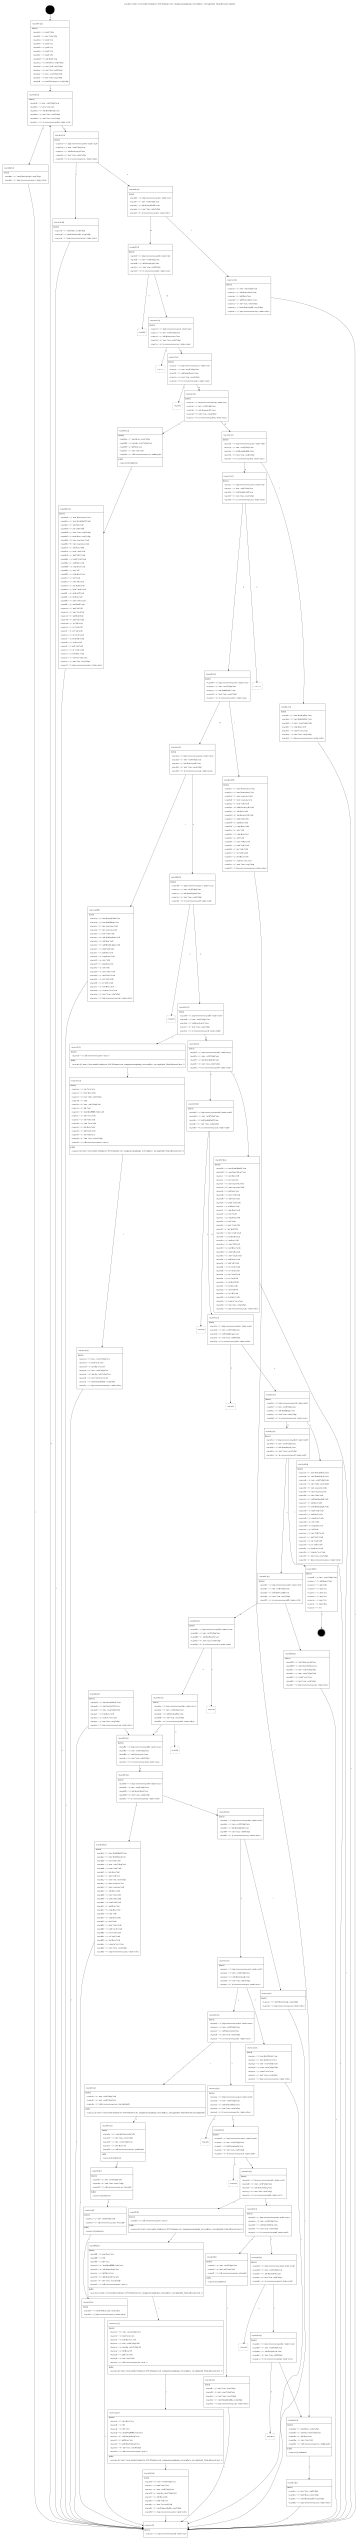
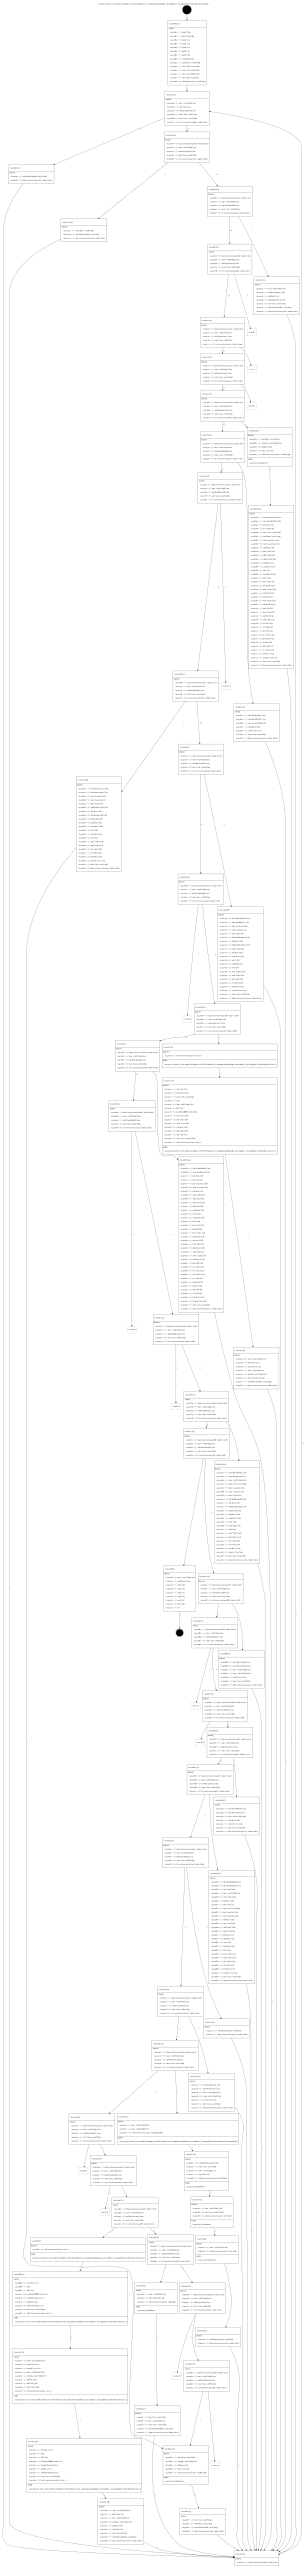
(126, 1731) -> (235, 1777)
